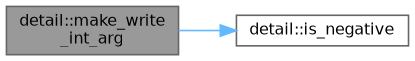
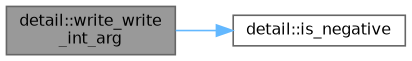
(92, 31) -> (91, 31)
